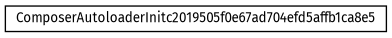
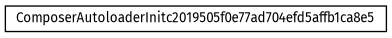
(196, 19) -> (196, 19)
